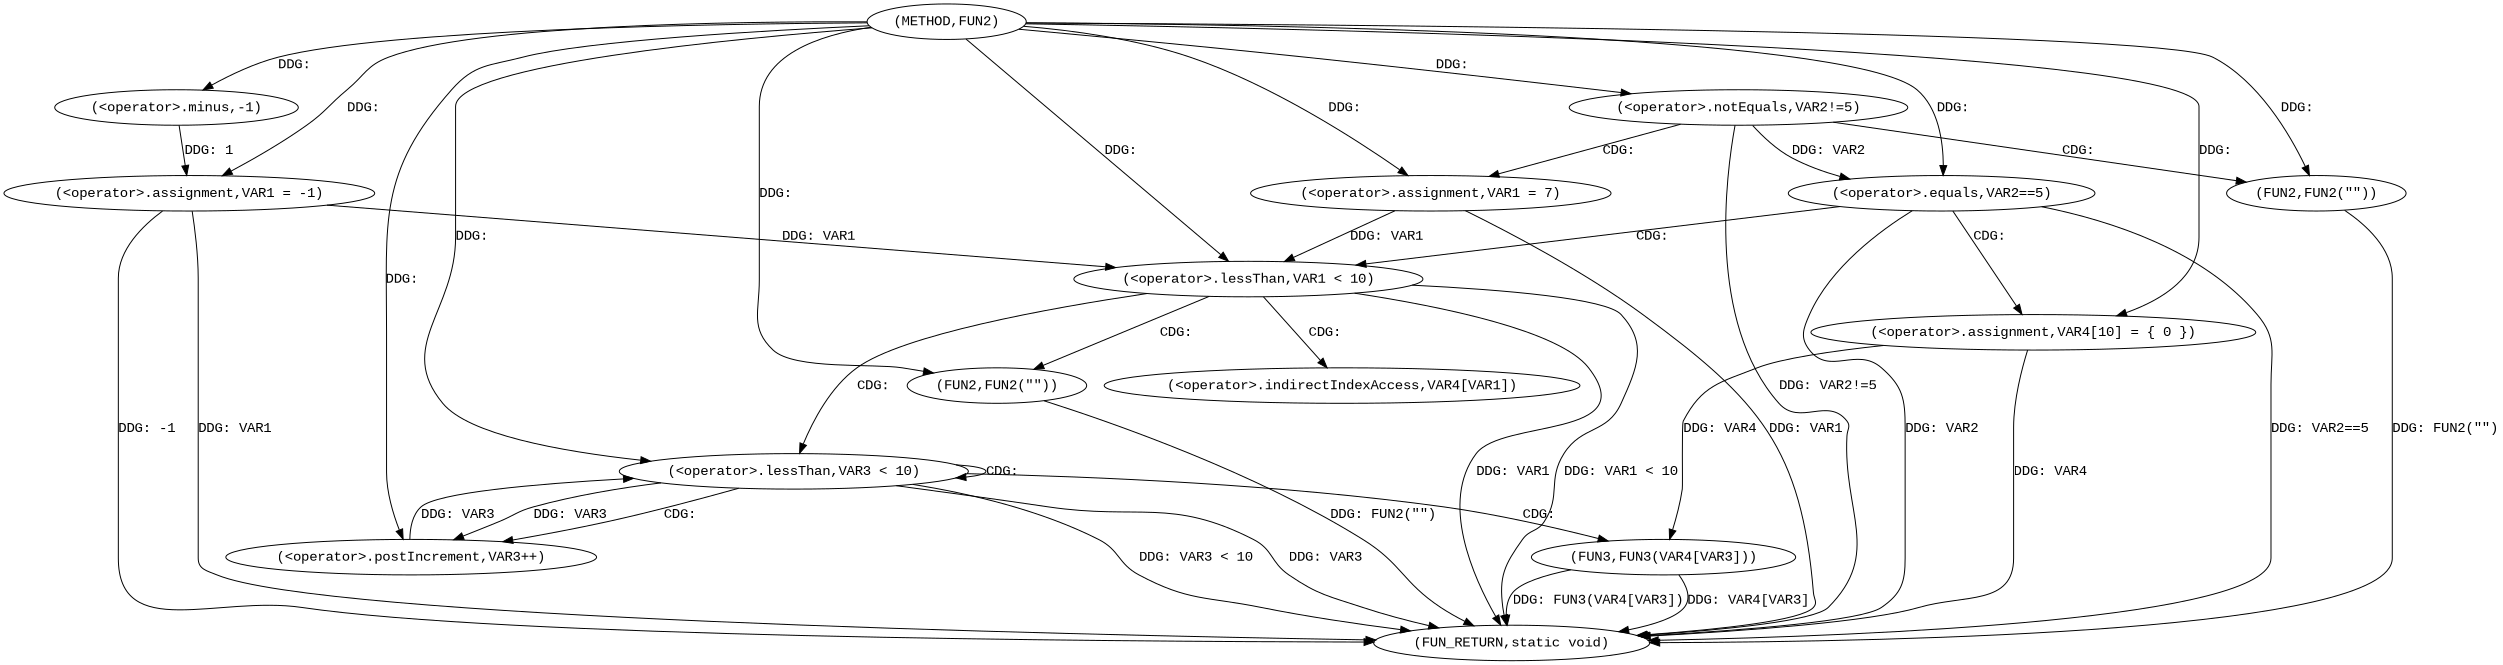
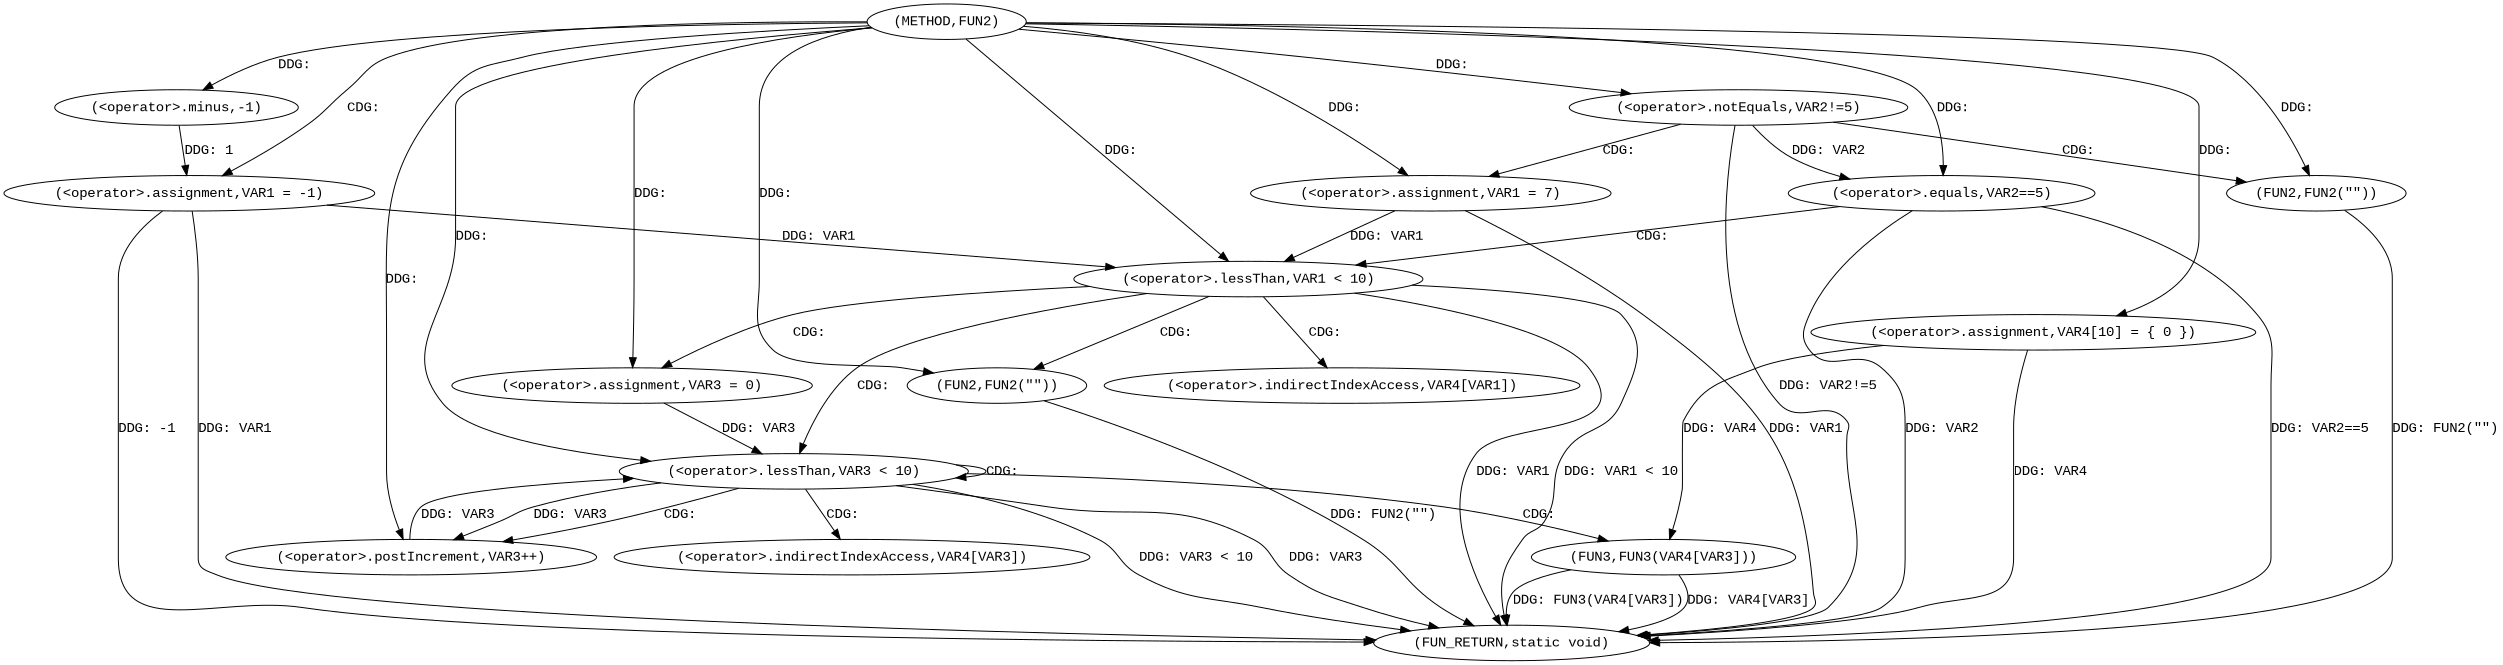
(368, 107) -> (368, 107)
(1985, 259) -> none
none -> (632, 386)
none -> (852, 557)
